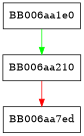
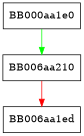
(42, 16) -> (42, 16)
(42, 120) -> (42, 120)
